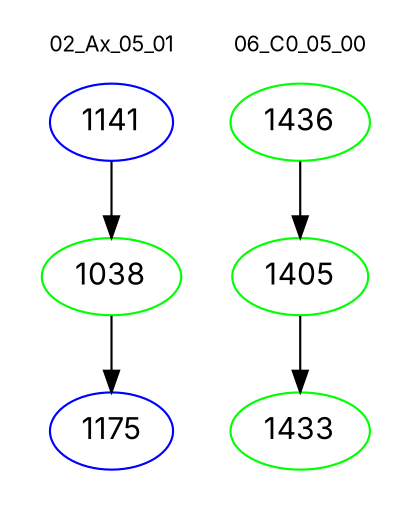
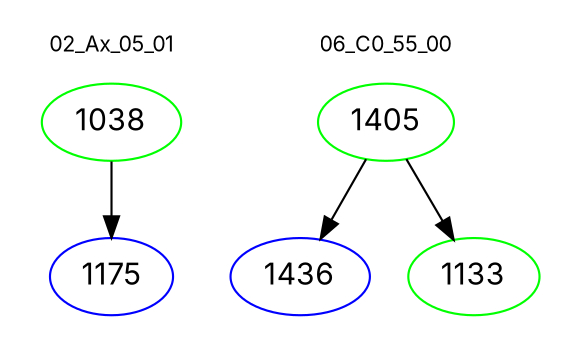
(300, 46) -> (386, 46)
(112, 122) -> none
(300, 122) -> (300, 277)
(300, 189) -> (349, 189)
(300, 431) -> (474, 277)
